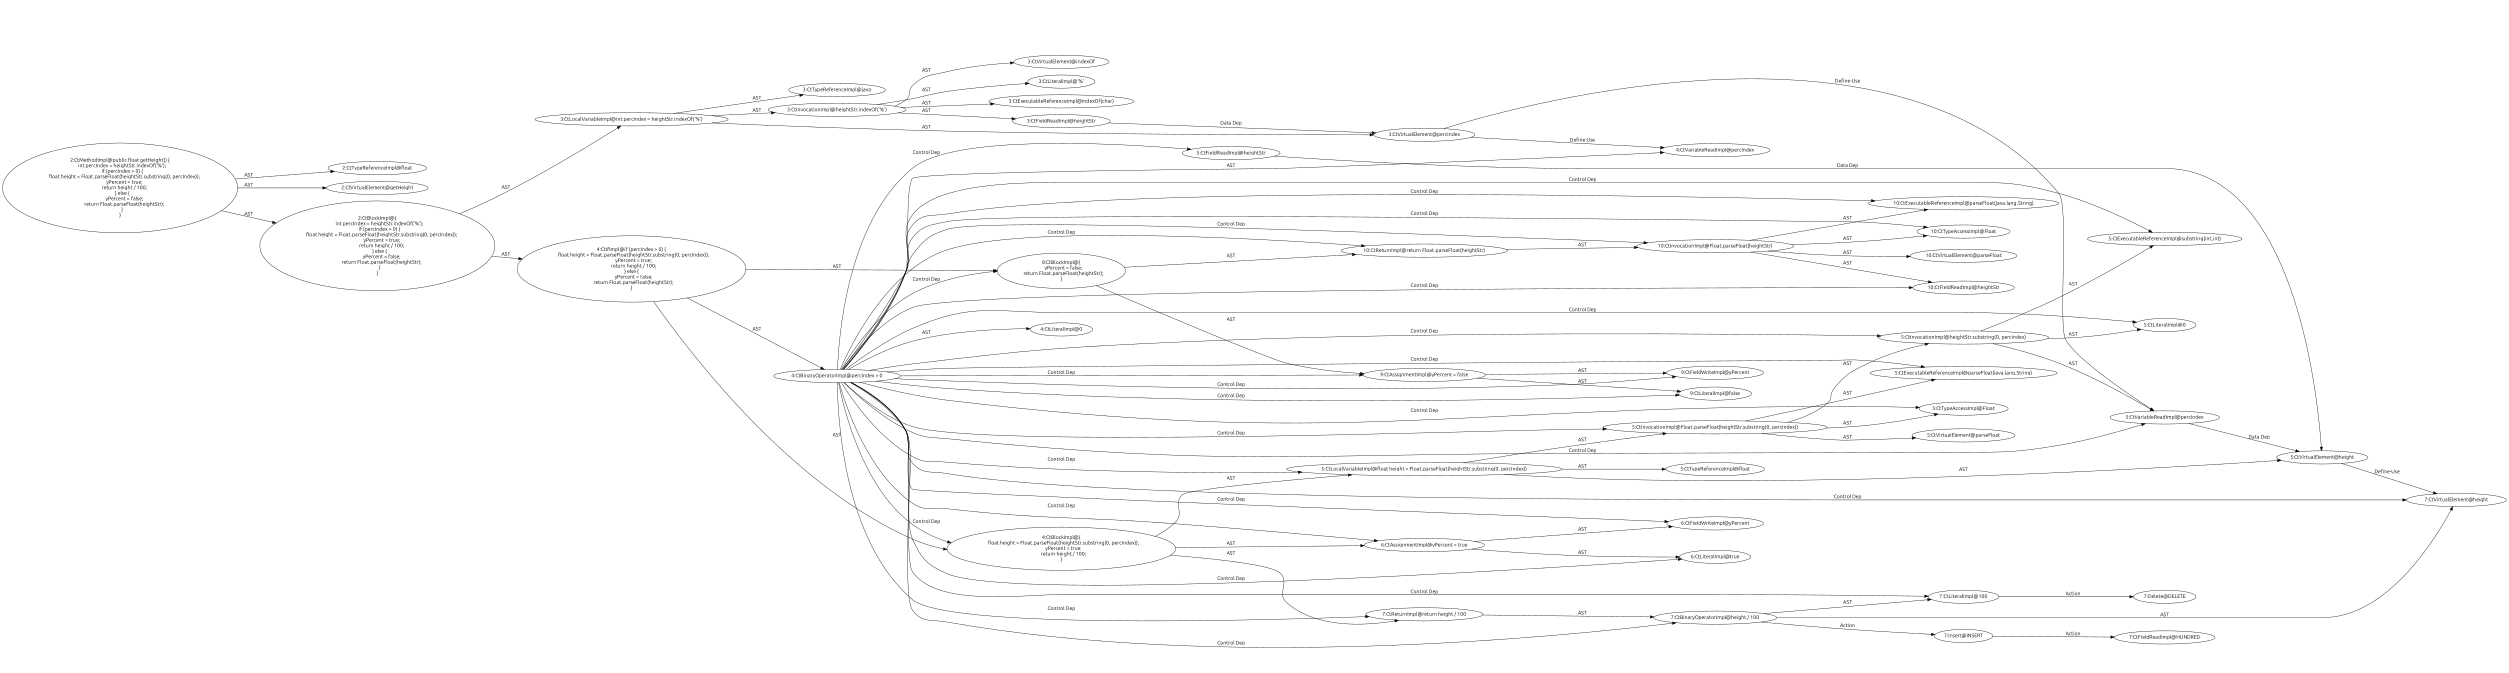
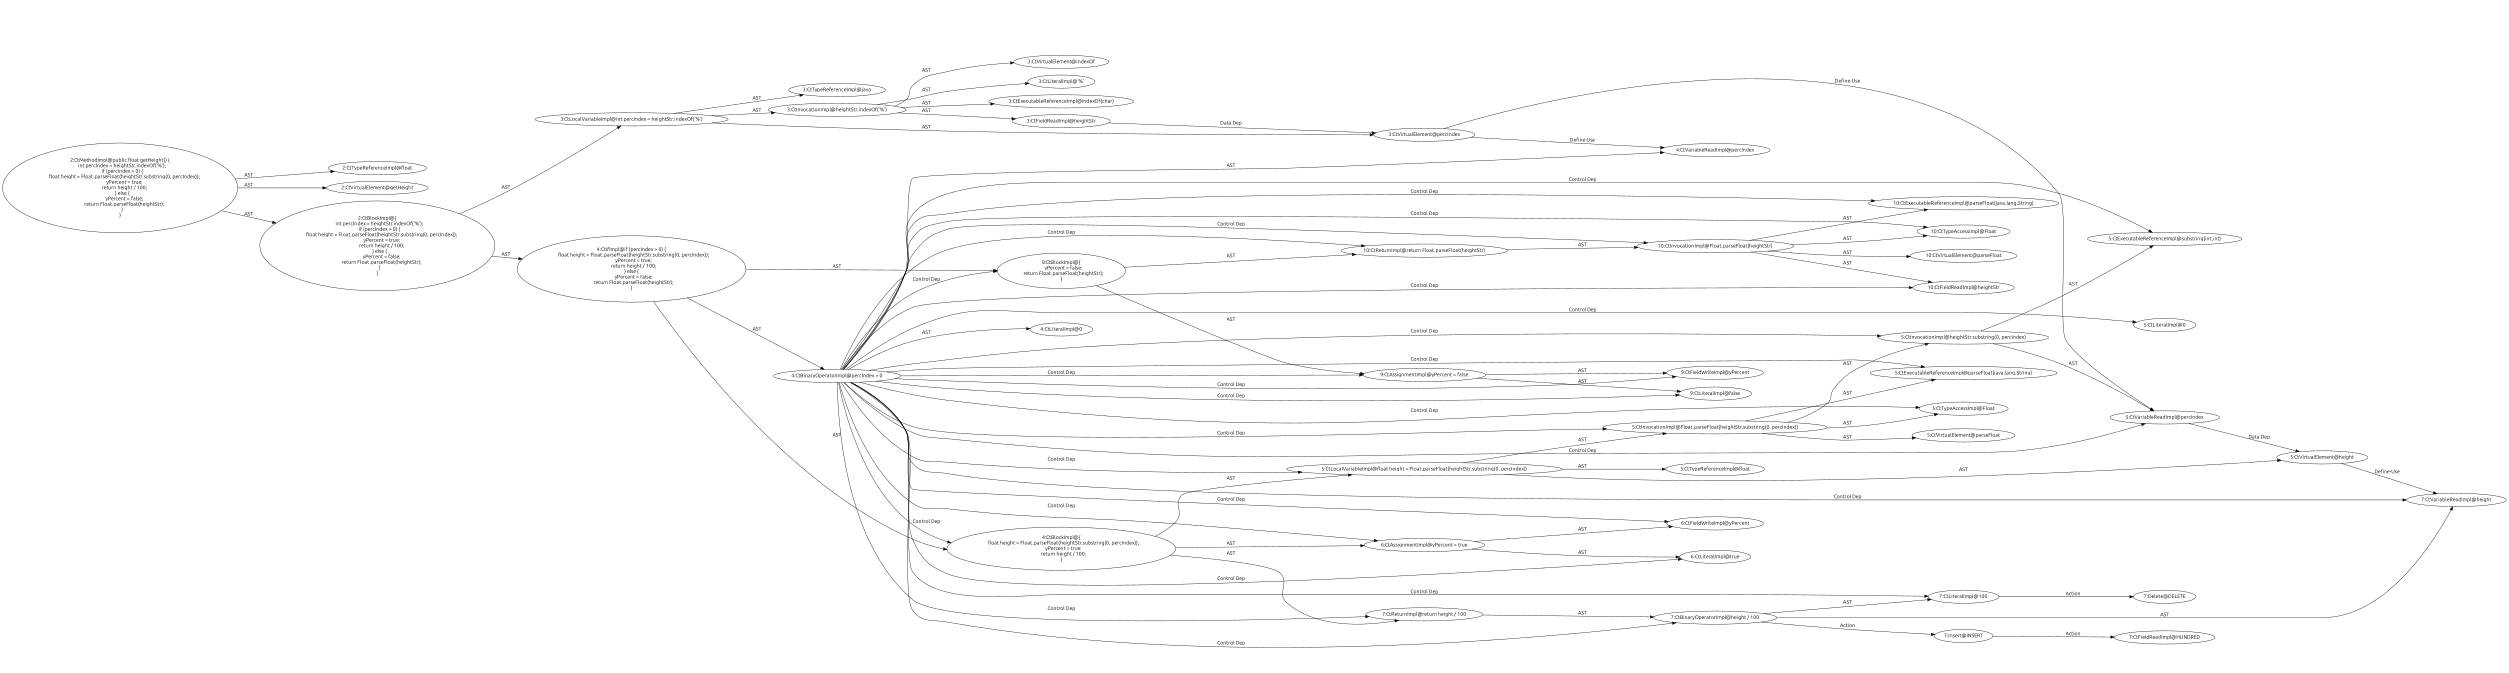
(1231, 153) -> none
(2092, 336) -> none
(2457, 500) -> (2457, 500)
